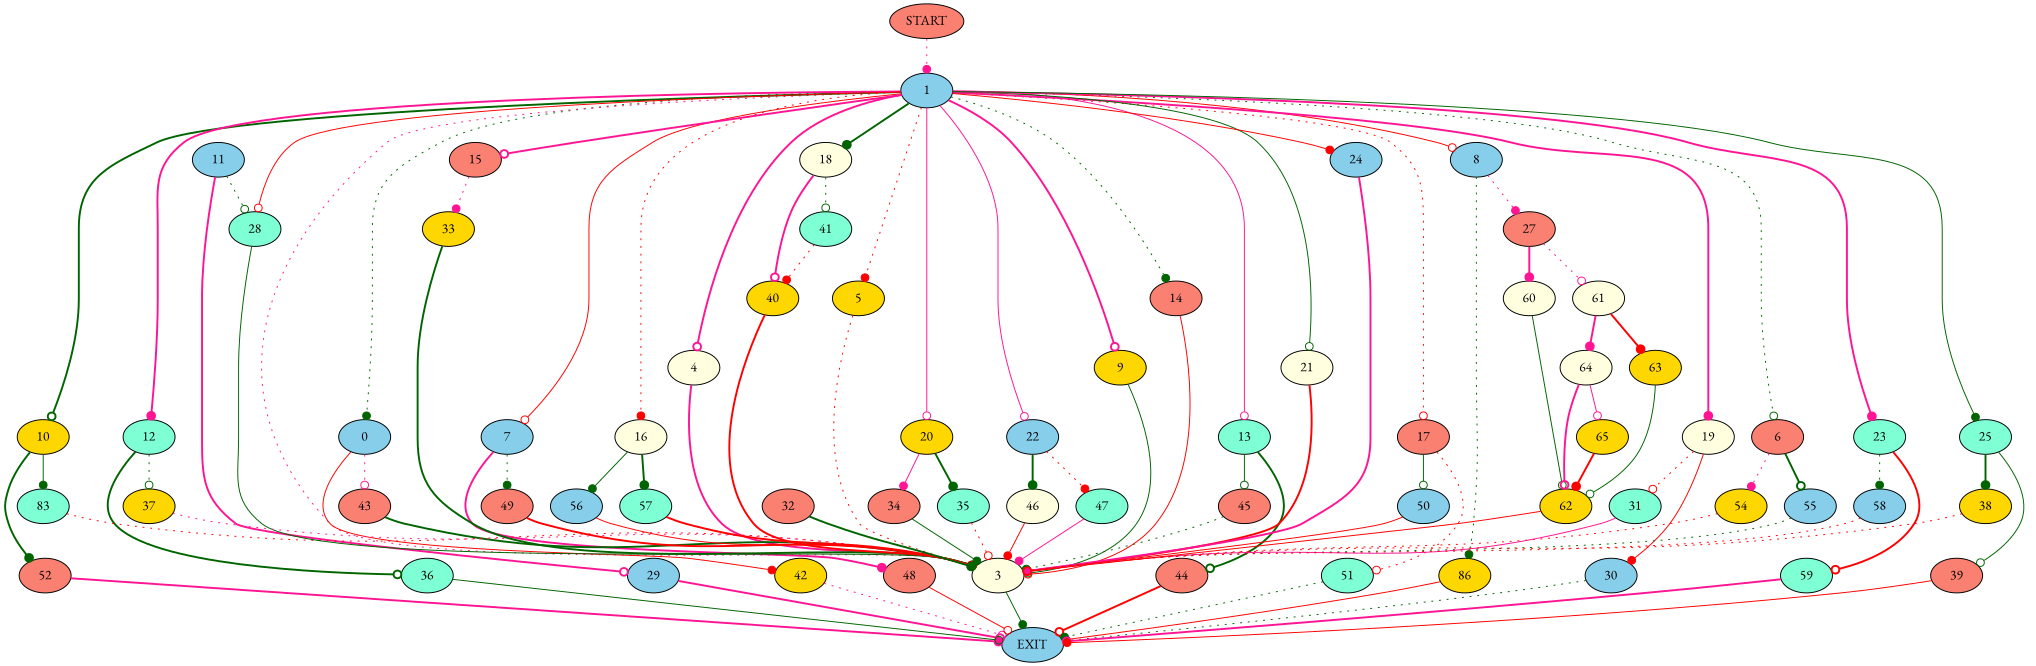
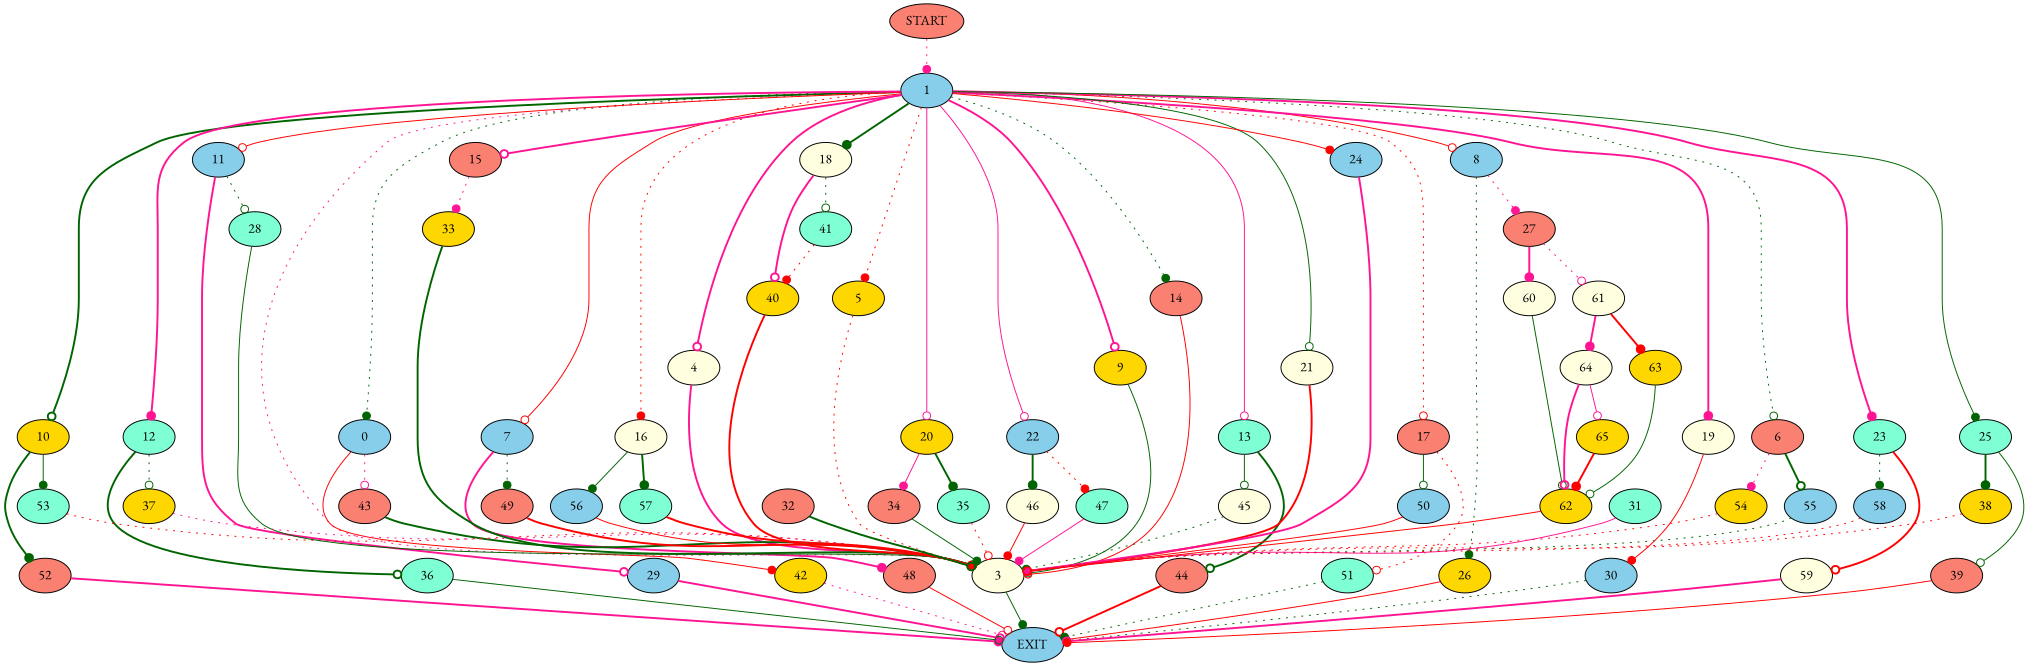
(424, 117) -> (458, 117)
(1675, 469) -> none
(43, 506) -> (43, 506)
(1244, 506) -> (1244, 506)
(872, 538) -> (872, 538)
(1465, 576) -> (1465, 576)
(1807, 576) -> (1807, 576)
